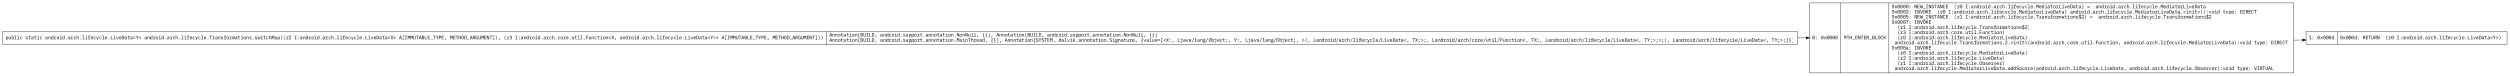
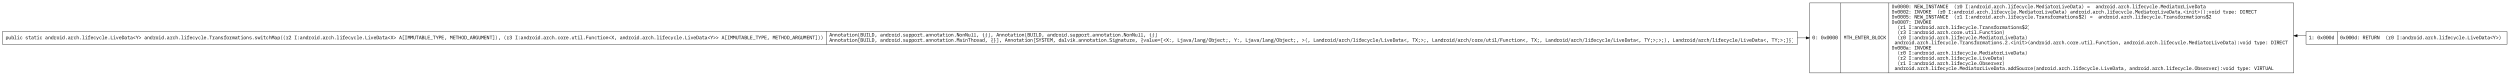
(2298, 40) -> (2302, 36)
